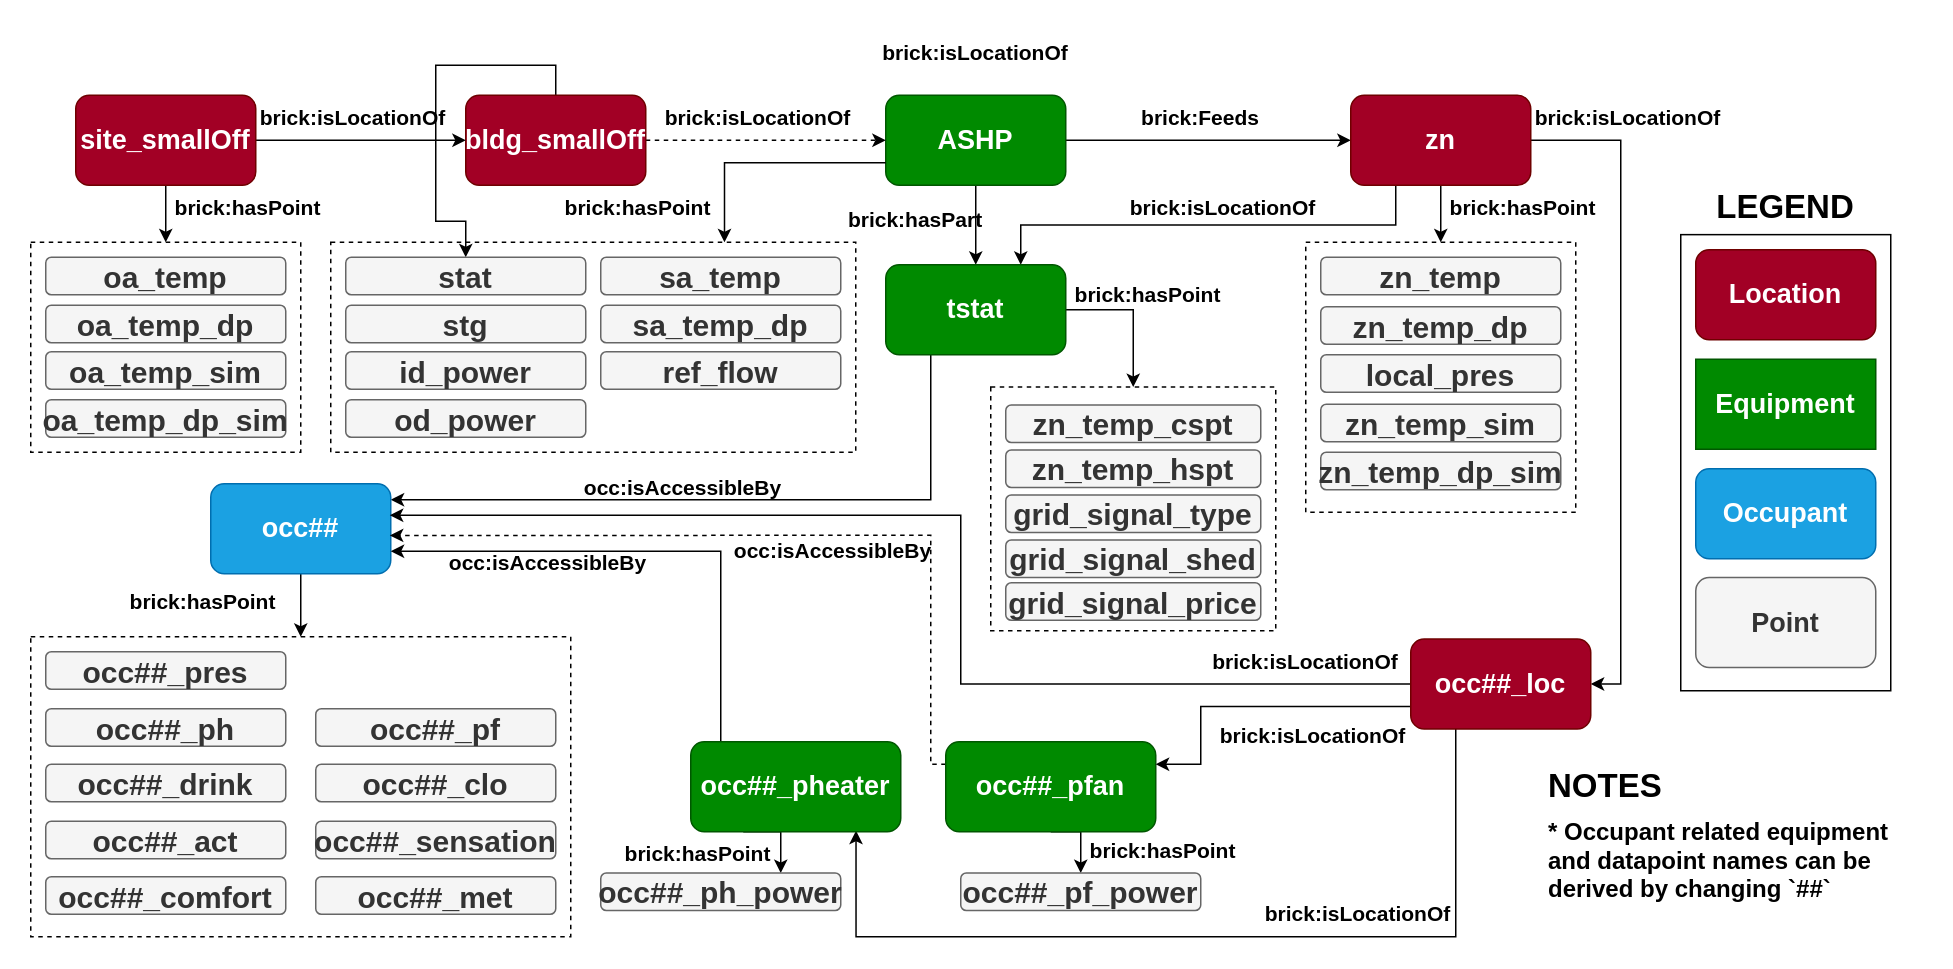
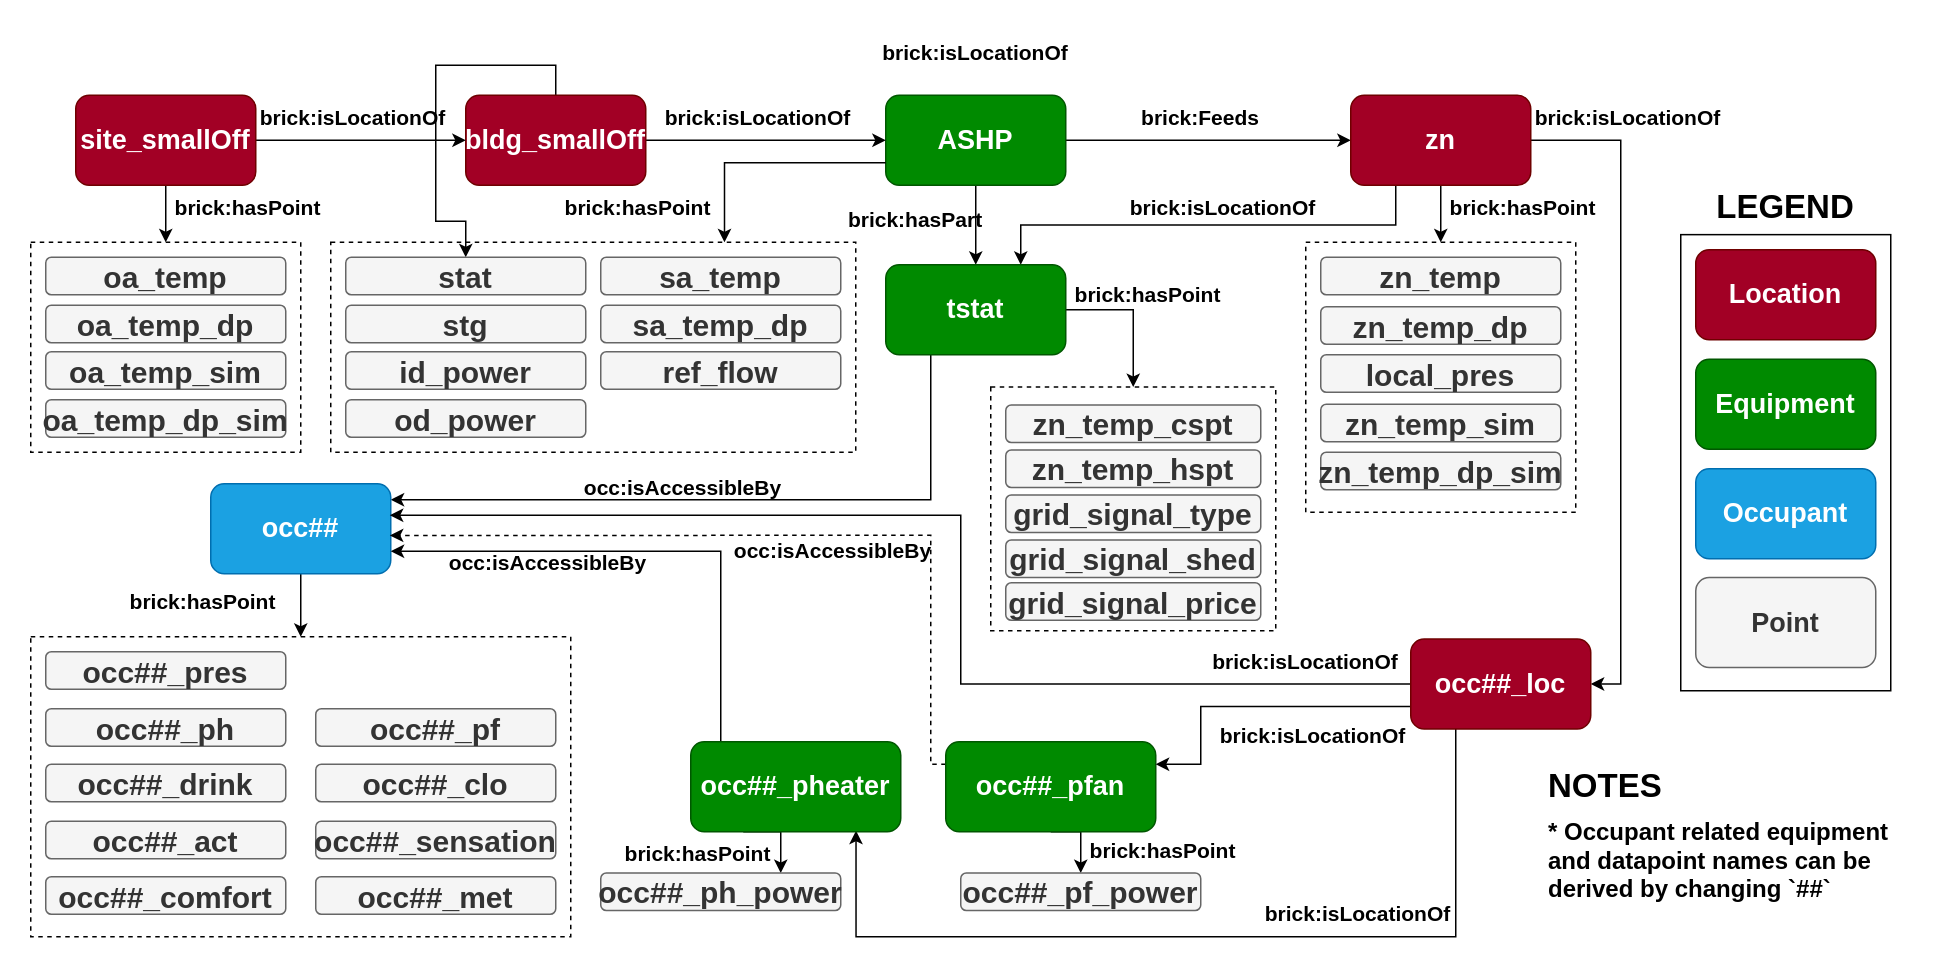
(760, 140) -> (760, 140)
(1786, 404) -> (1786, 404)
